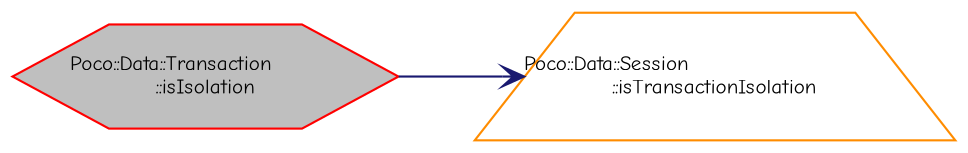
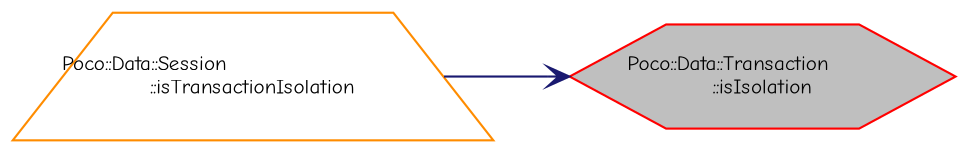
(451, 77) -> (496, 77)
